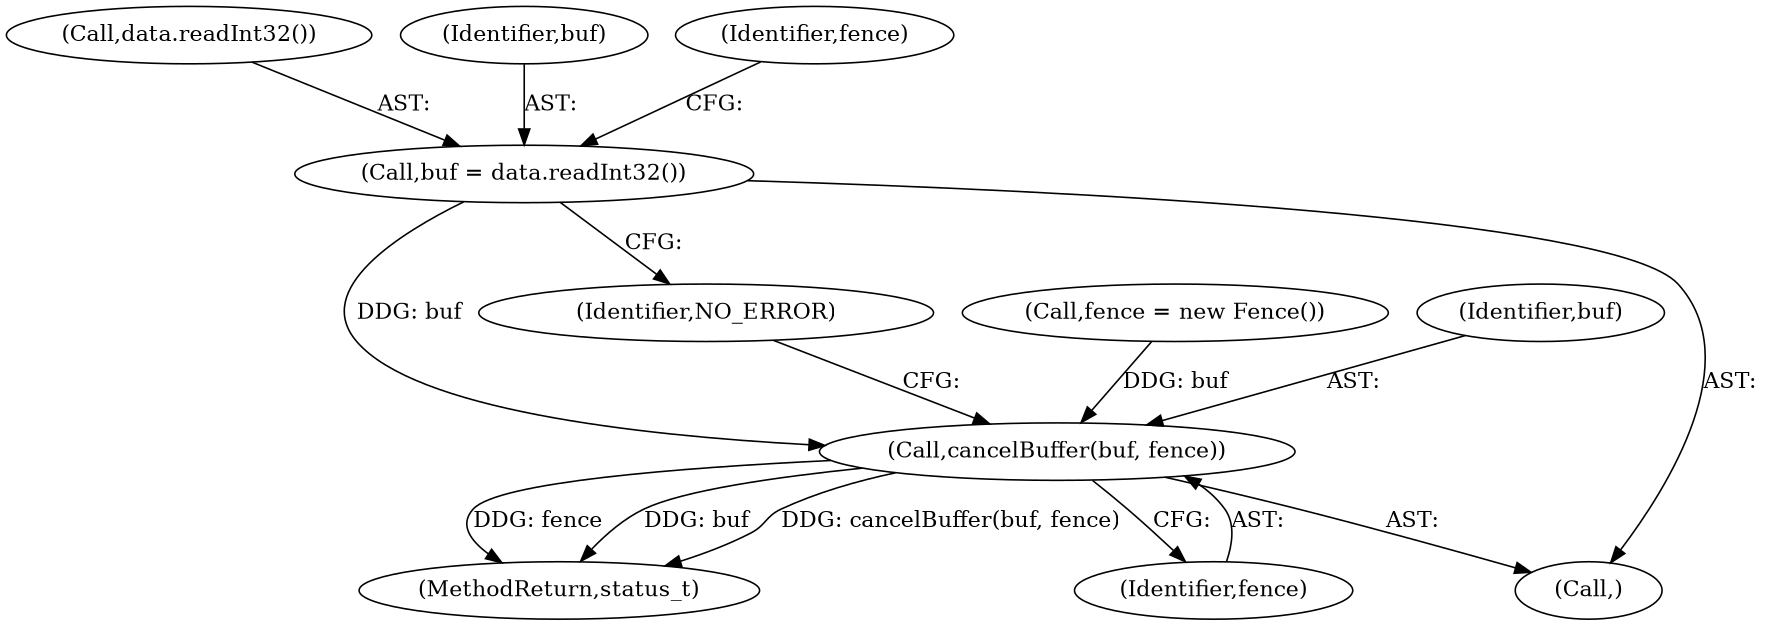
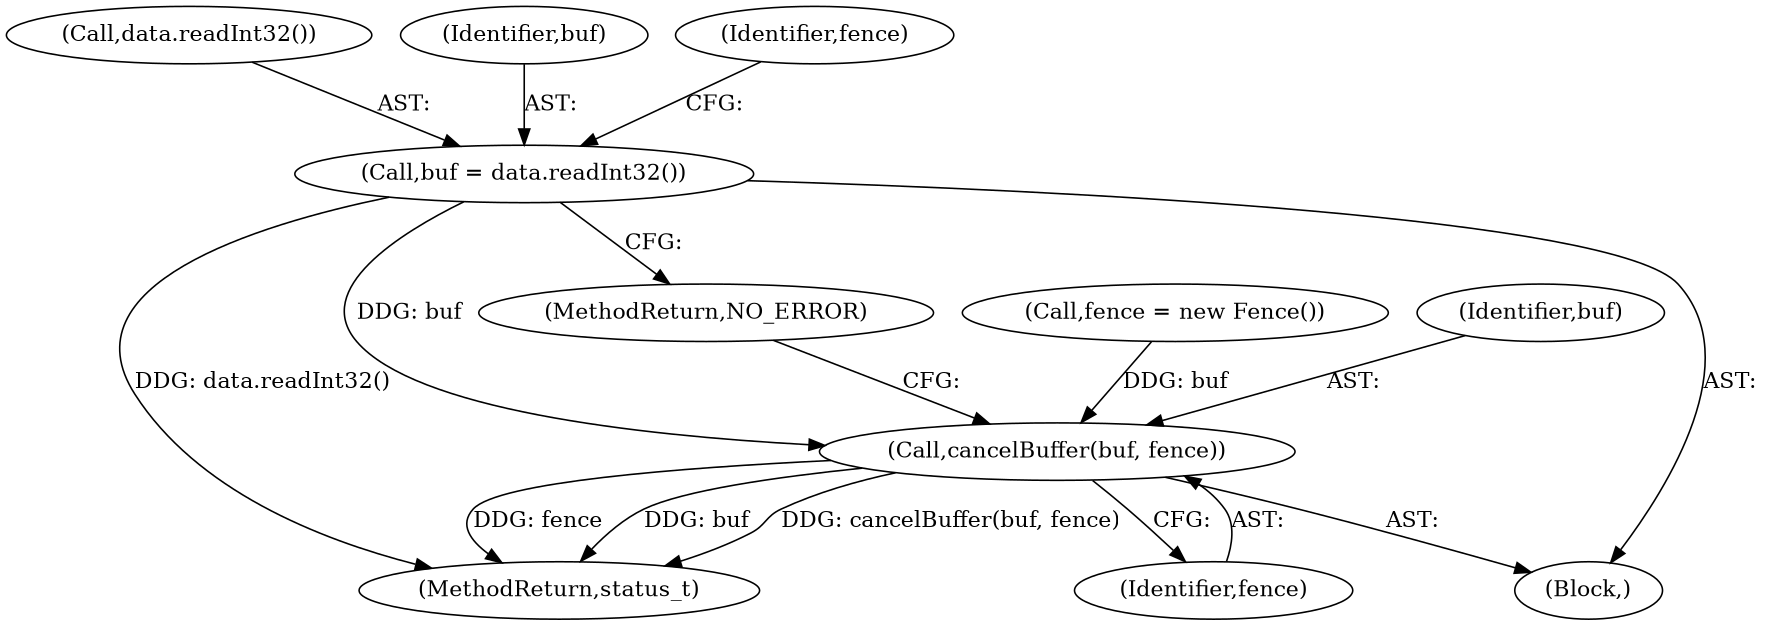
(706, 313) -> (706, 313)
none -> (128, 376)
(1589, 590) -> (1589, 590)
